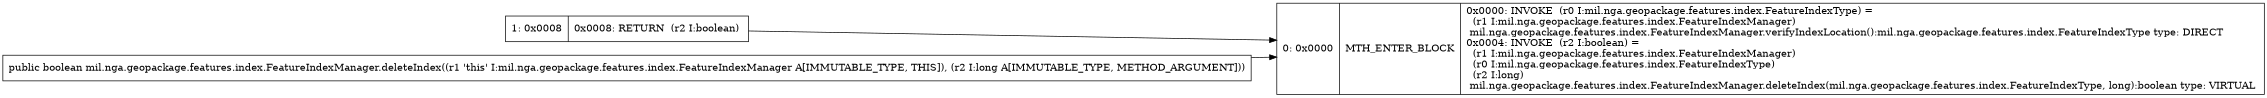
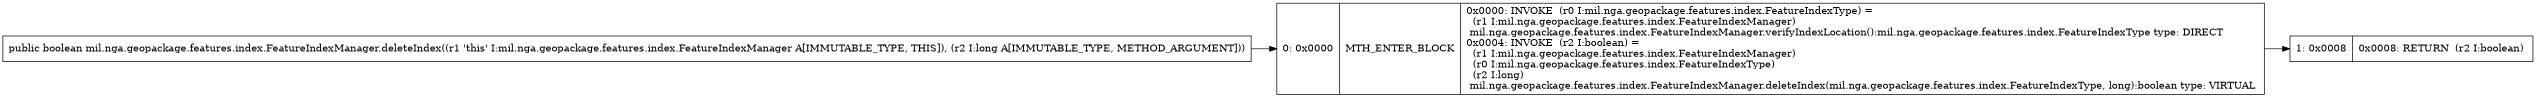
(1009, 36) -> (2274, 49)
